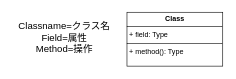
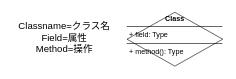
(175, 39) -> (175, 39)
